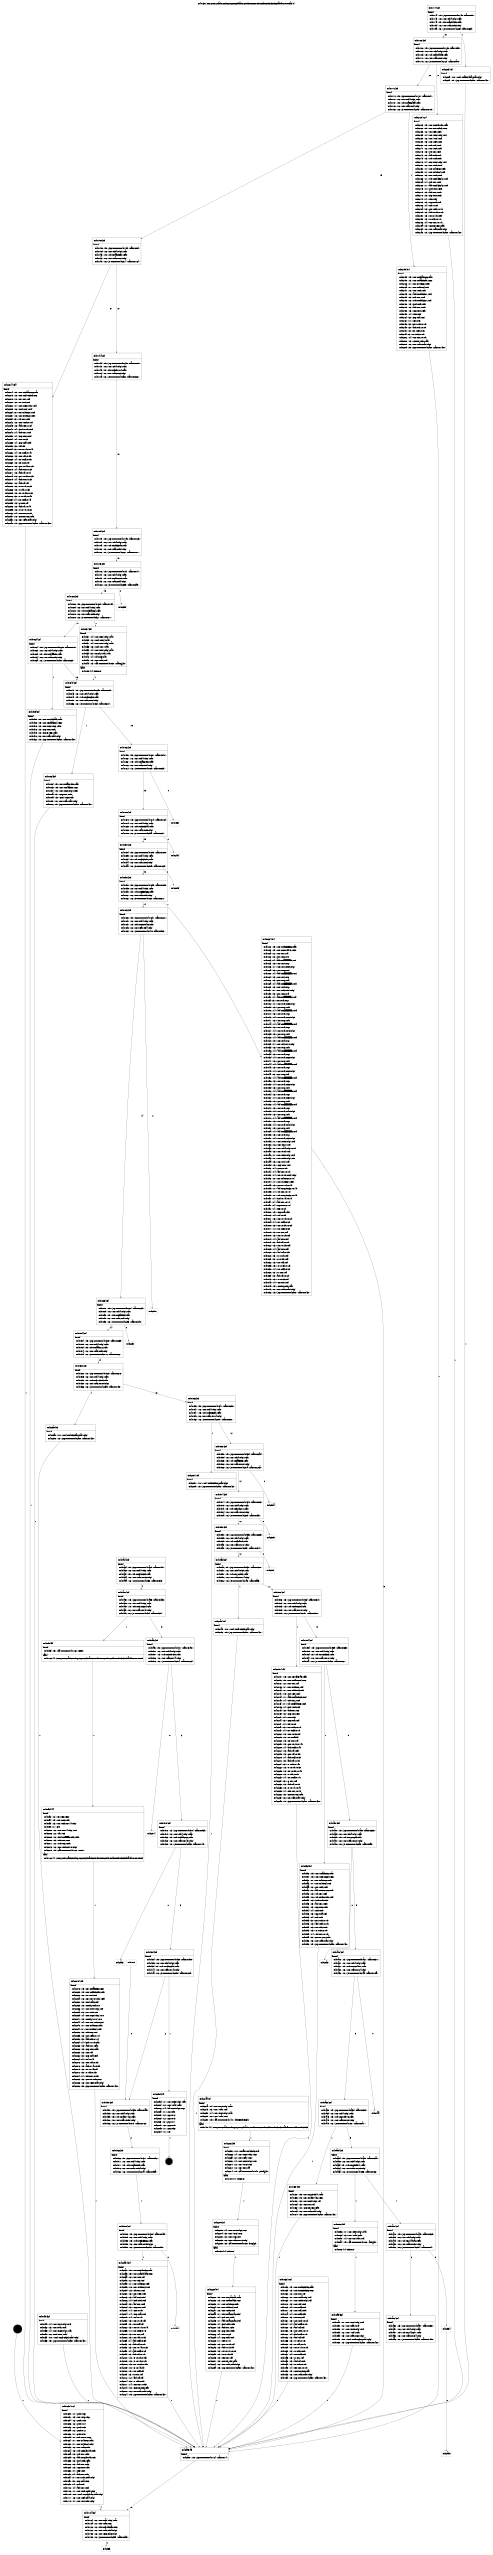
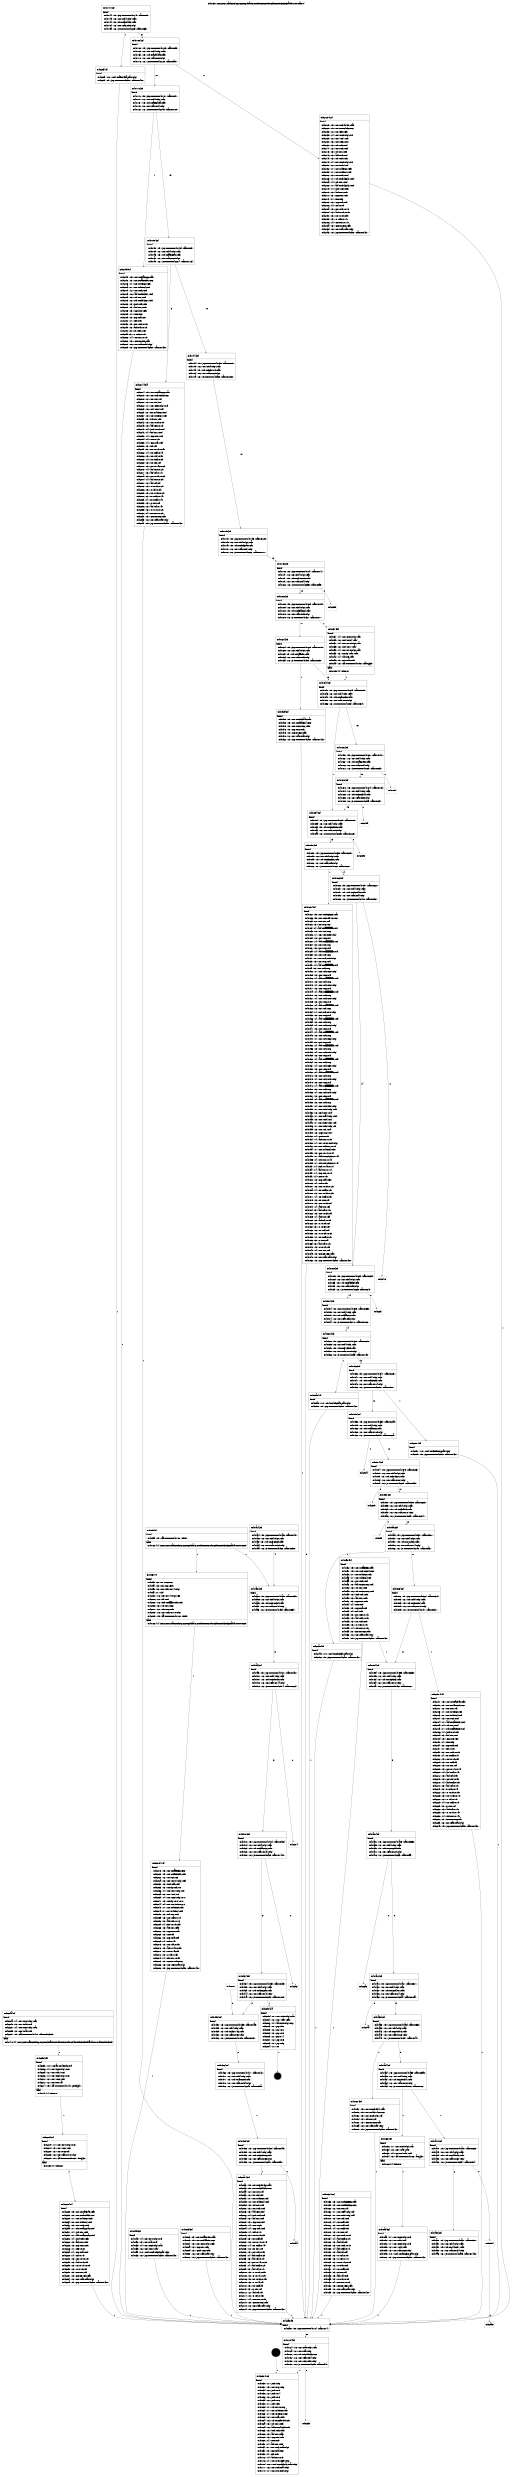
(79, 740) -> (334, 758)
(116, 1628) -> (255, 1564)
(324, 1763) -> (383, 1652)
(100, 2507) -> (299, 2370)
